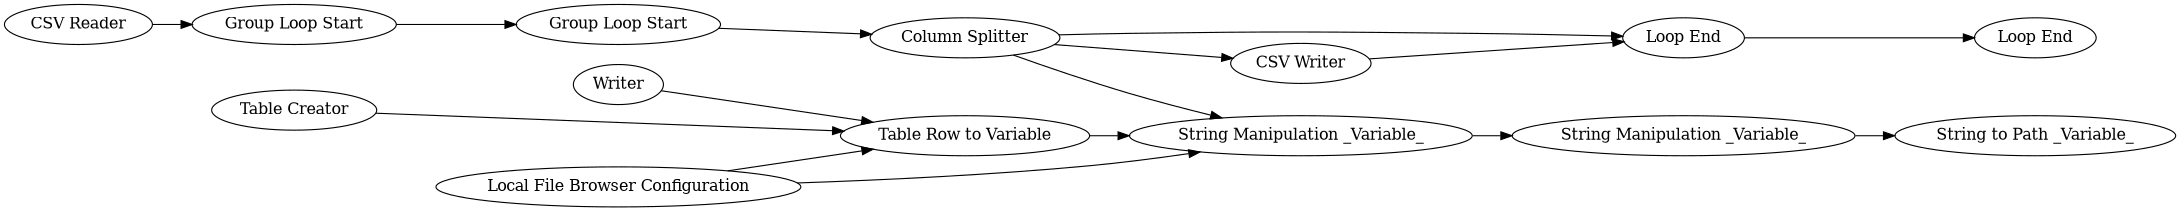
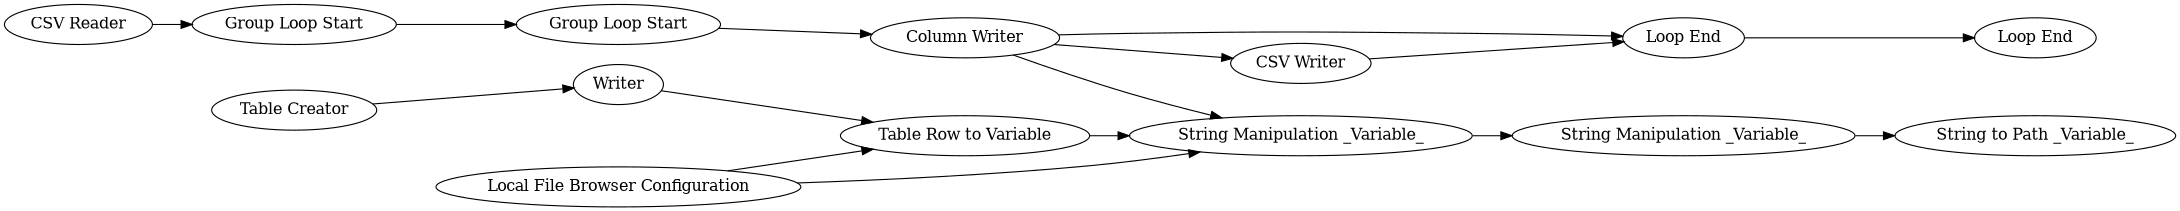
(965, 38) -> (965, 38)
(604, 122) -> (468, 96)
